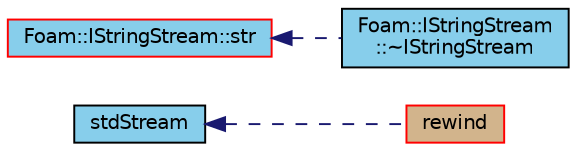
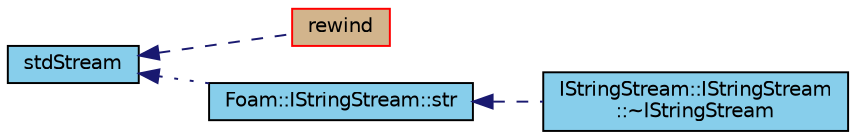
(140, 38) -> (341, 102)
(455, 38) -> (696, 102)
none -> (184, 80)
